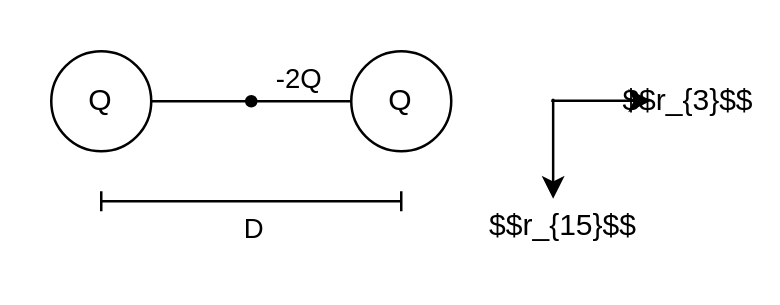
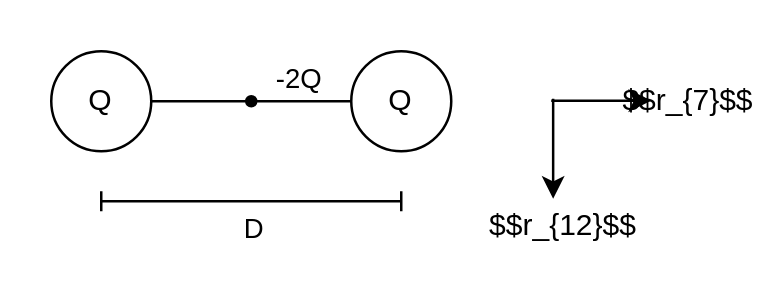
(689, 101) -> (689, 101)
(564, 226) -> (564, 226)
